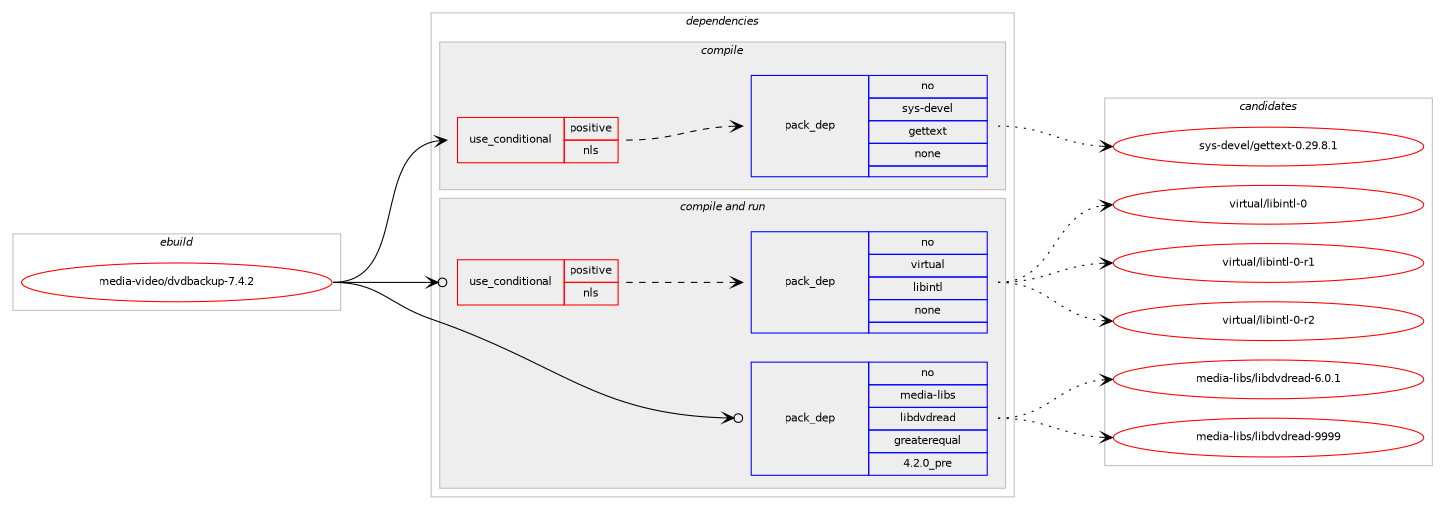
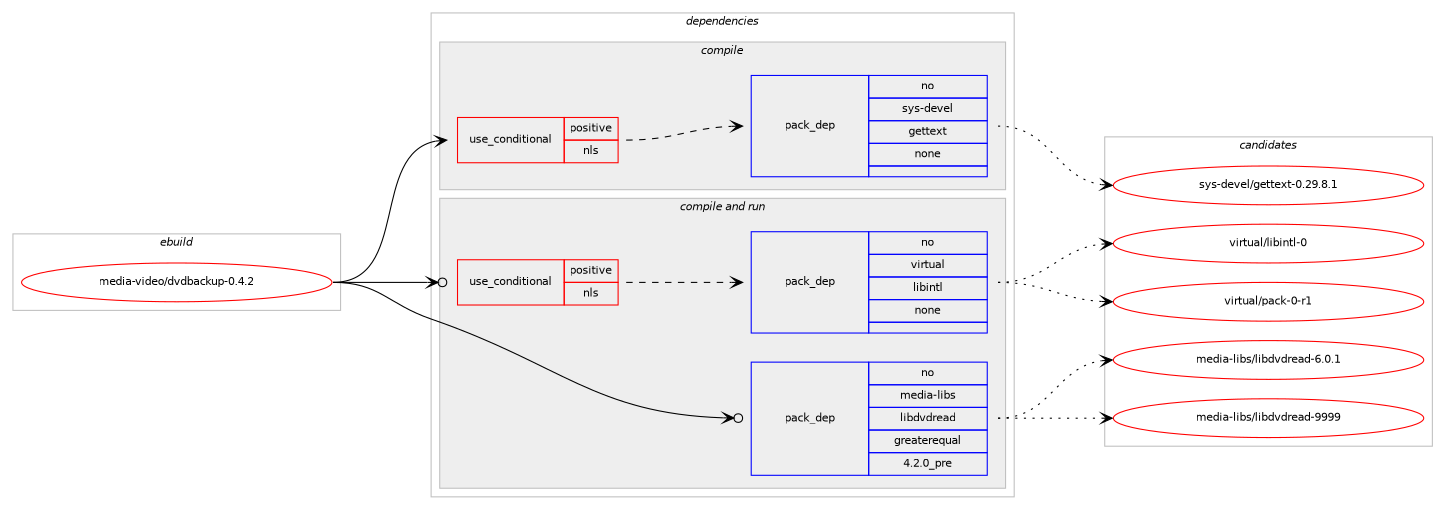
(1269, 263) -> (1269, 302)
(177, 282) -> (177, 282)
(1269, 321) -> none
